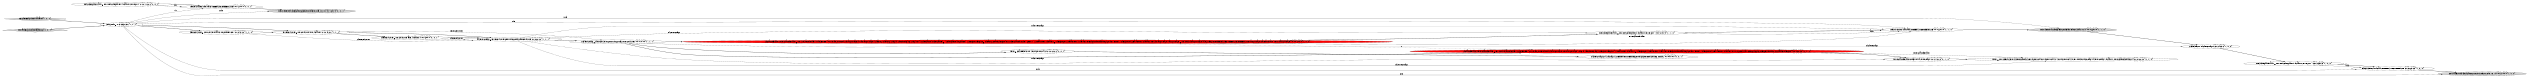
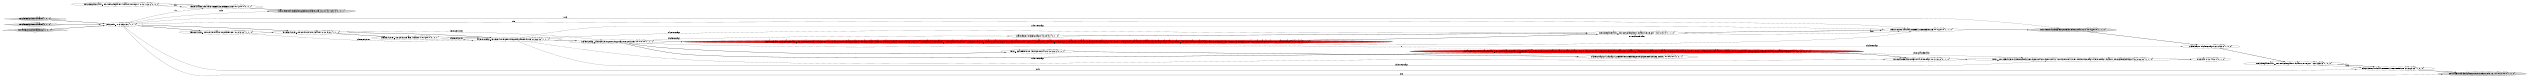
none -> (35, 25)
none -> (1038, 36)
none -> (2211, 59)
